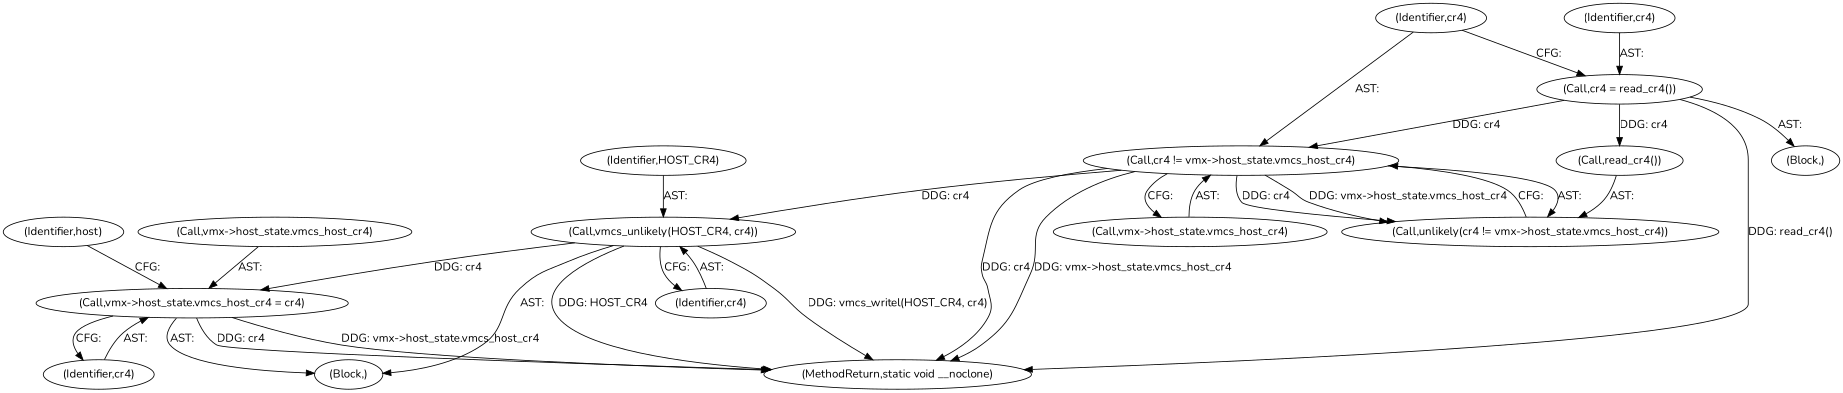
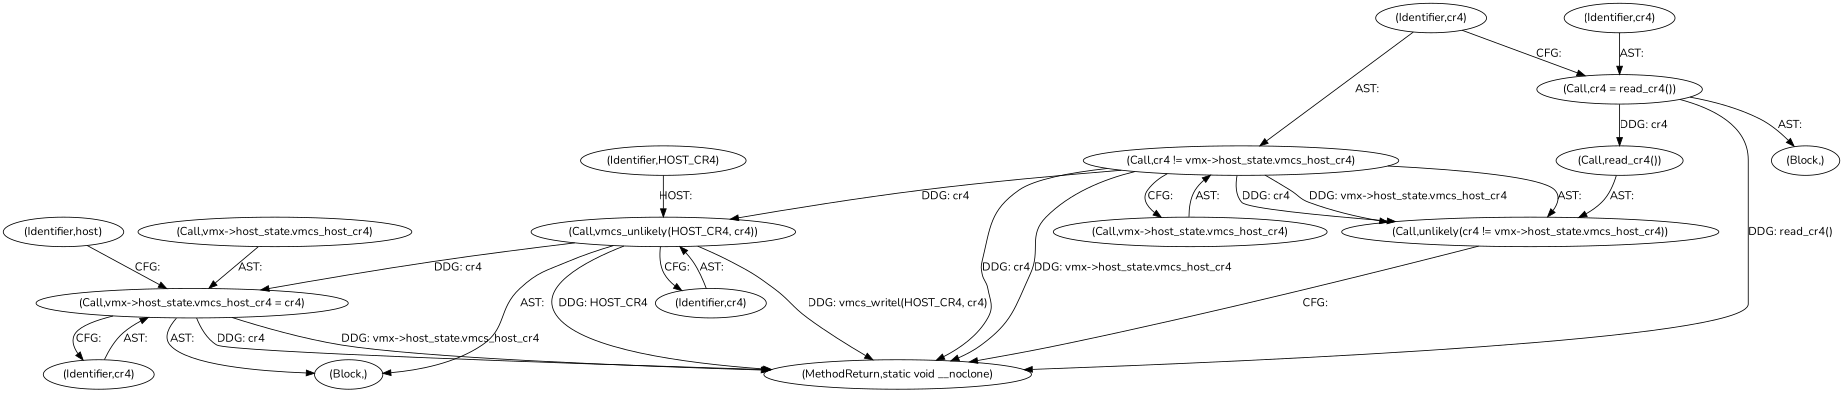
(1441, 123) -> none
(1474, 177) -> (1229, 307)
(677, 196) -> (677, 196)
